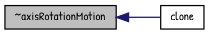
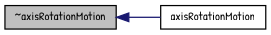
(182, 17) -> (213, 17)
